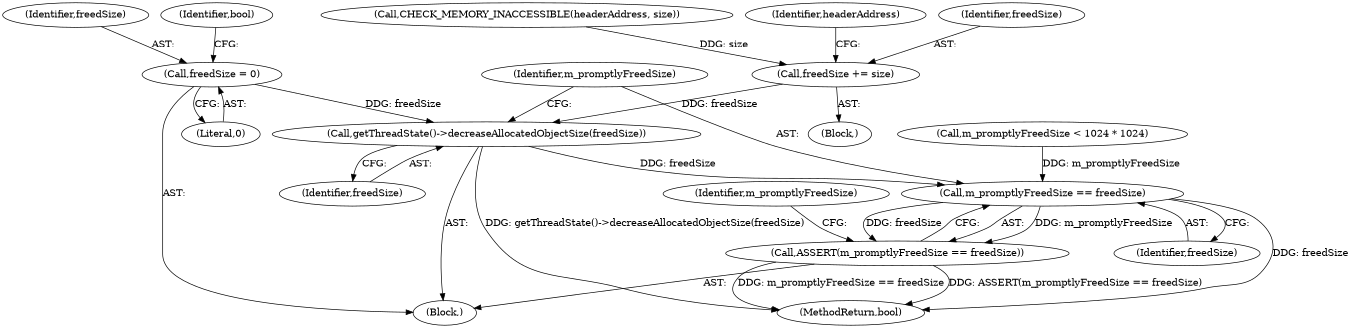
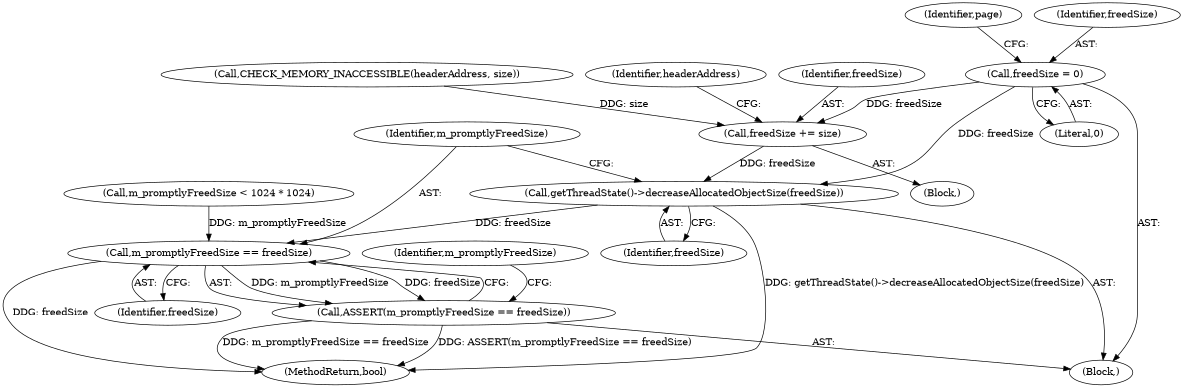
(217, 15) -> (963, 15)
none -> (899, 93)
